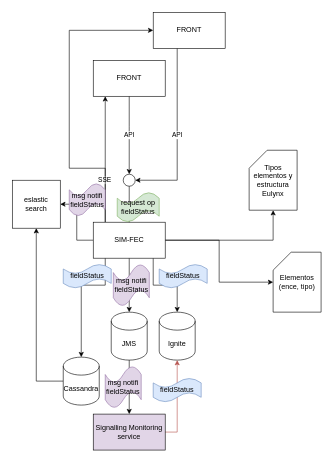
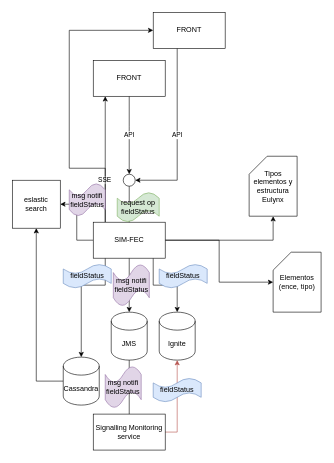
(273, 180) -> (273, 186)
(129, 408) -> (129, 410)
(129, 432) -> (129, 432)
